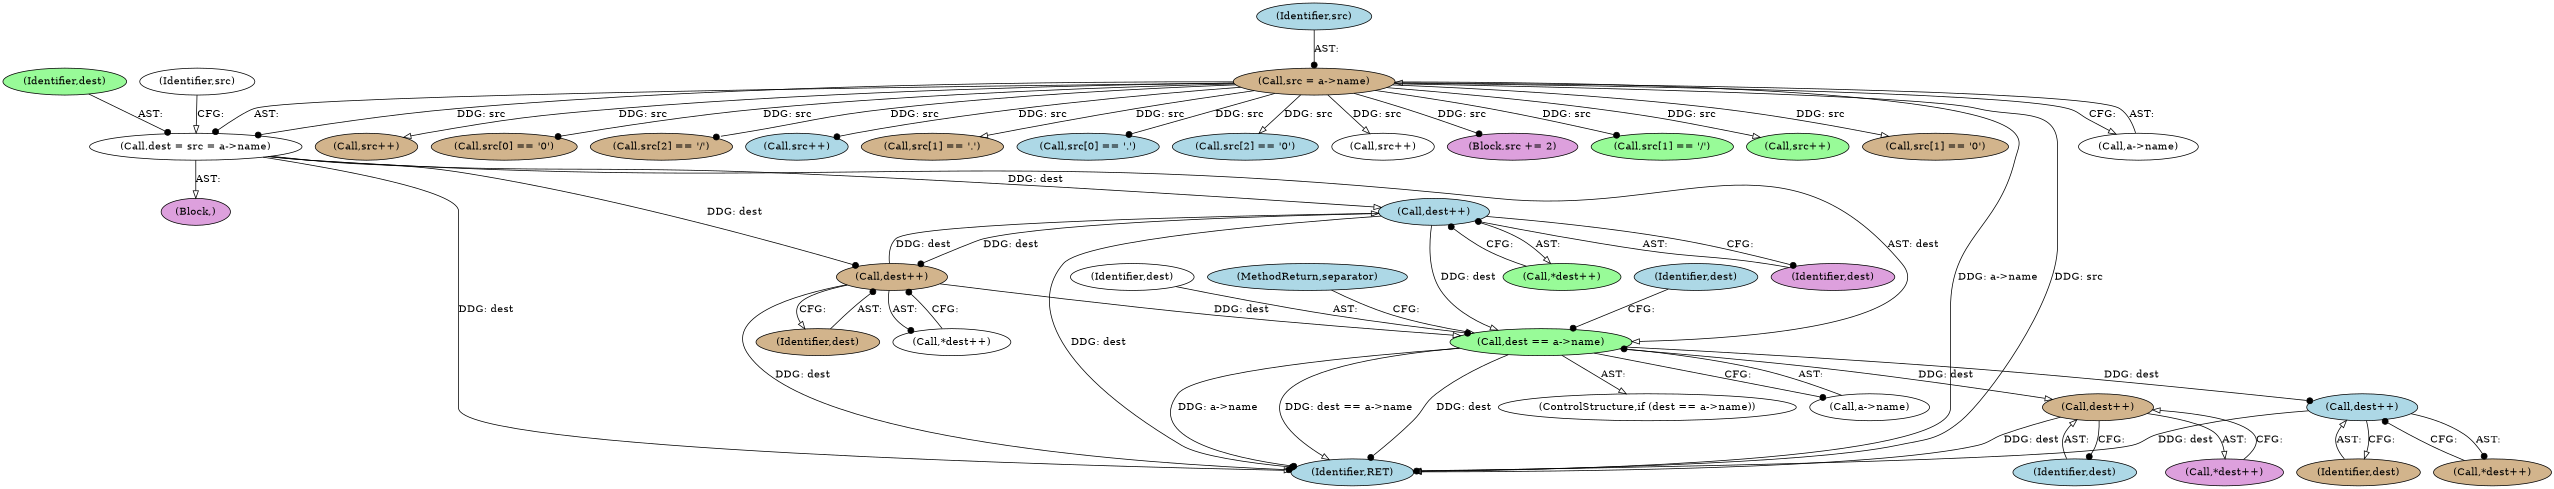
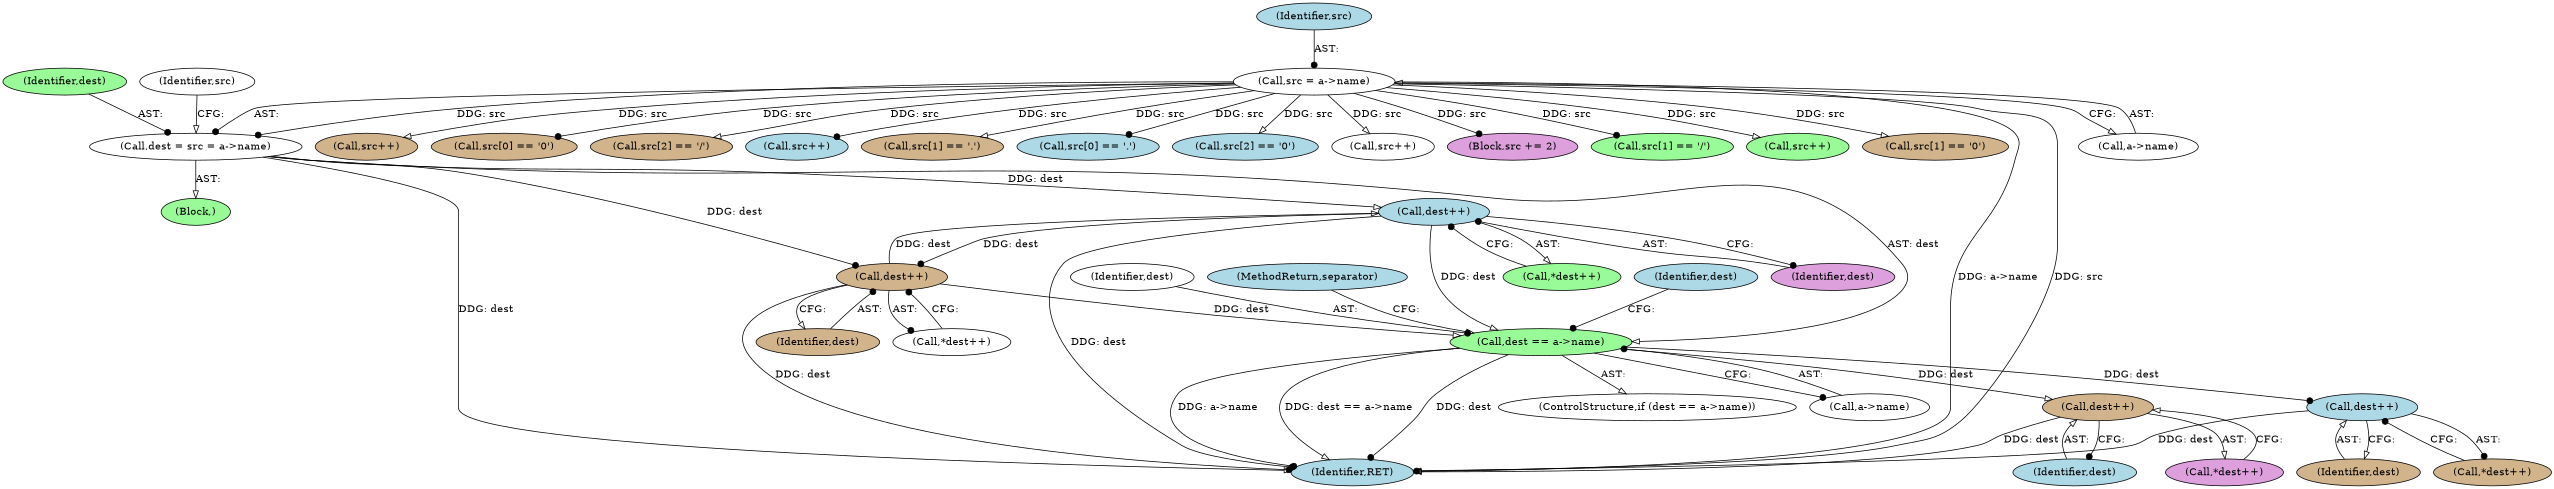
(1314, 82) -> (1314, 82)
(977, 100) -> (977, 100)
(196, 212) -> (196, 212)
